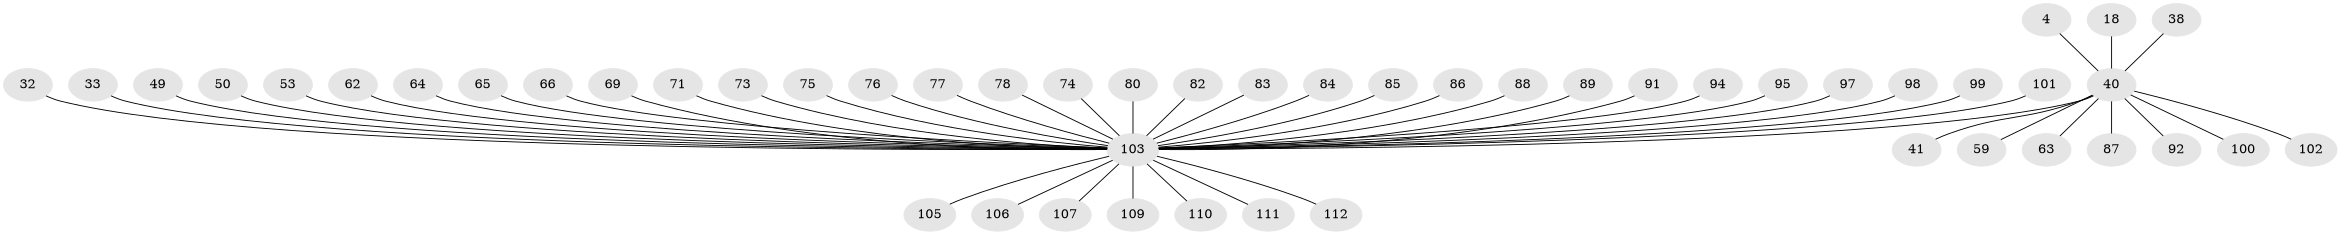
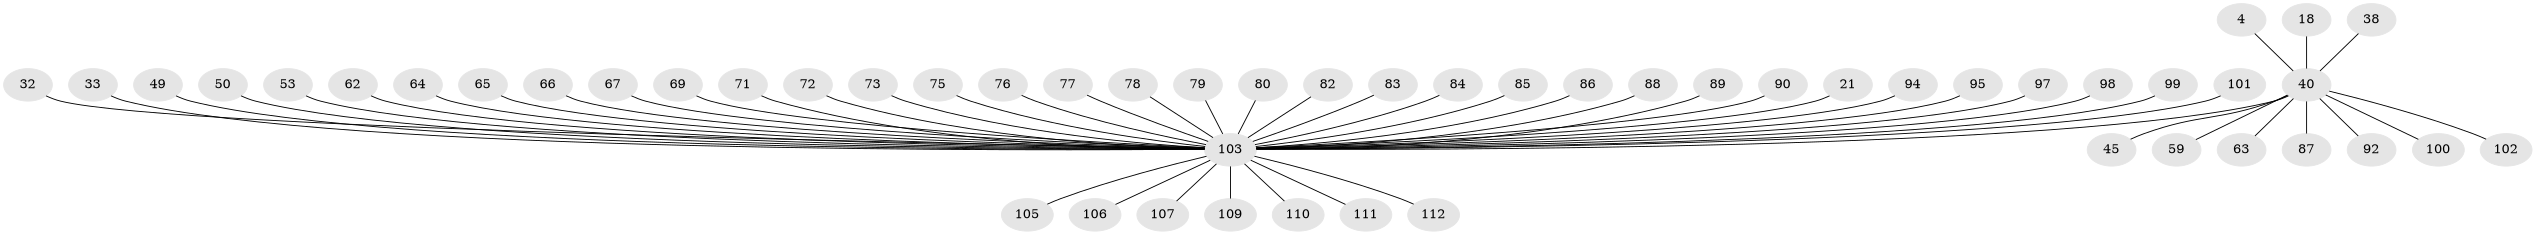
none -> (613, 85)
none -> (808, 85)
(1068, 85) -> (1198, 85)
(1653, 85) -> (1848, 85)
none -> (1783, 85)
(1917, 150) -> (2112, 150)
